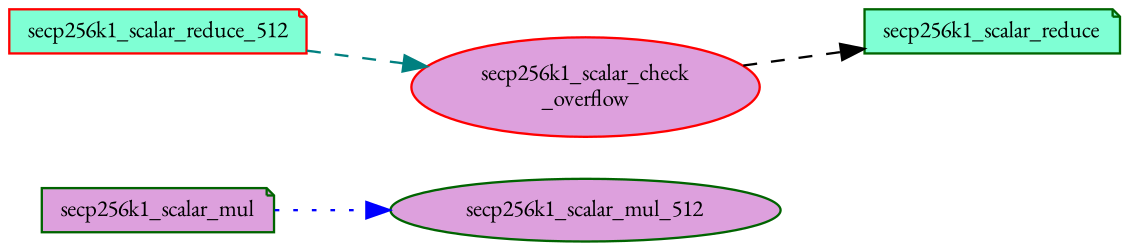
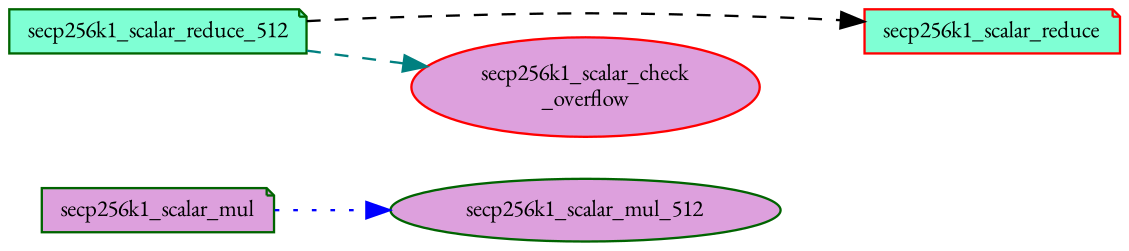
(158, 31) -> (158, 31)
(992, 31) -> (992, 31)
(792, 59) -> (574, 13)
